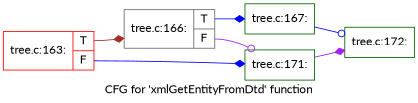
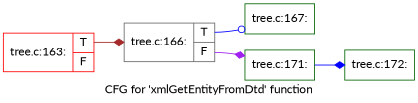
(225, 19) -> (227, 32)
(326, 30) -> none
(232, 41) -> (225, 53)
(325, 55) -> (325, 65)
(164, 62) -> none
